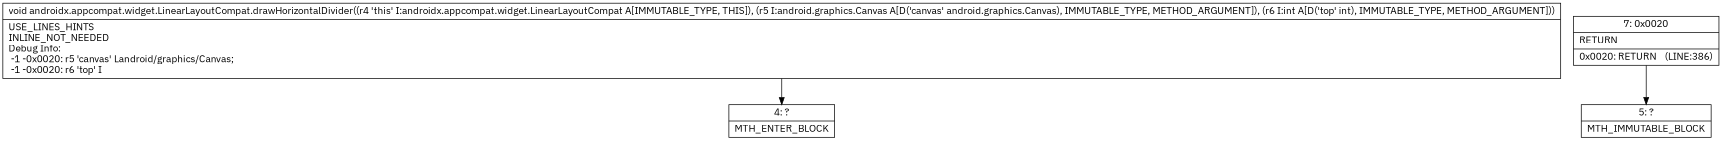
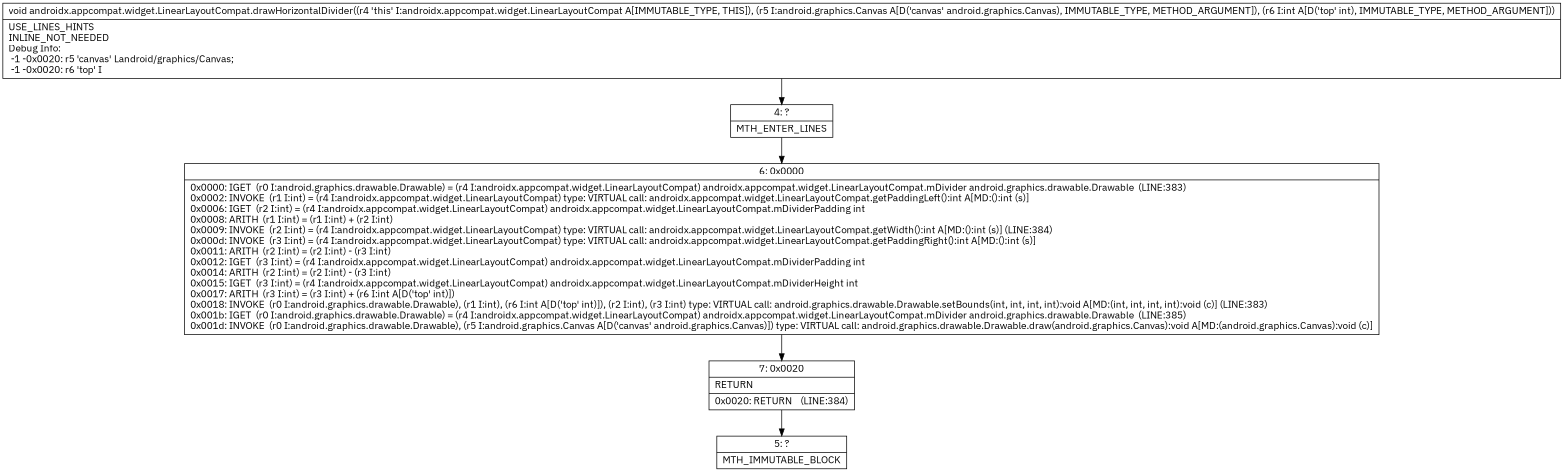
(1646, 57) -> (782, 401)
(782, 129) -> (782, 129)
none -> (782, 249)
